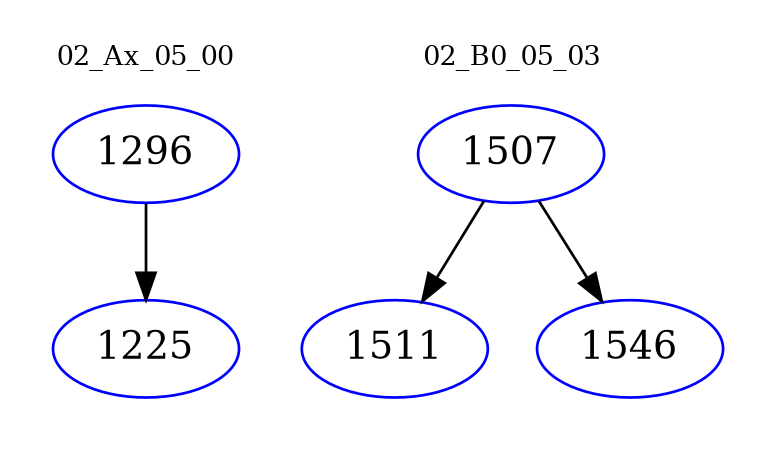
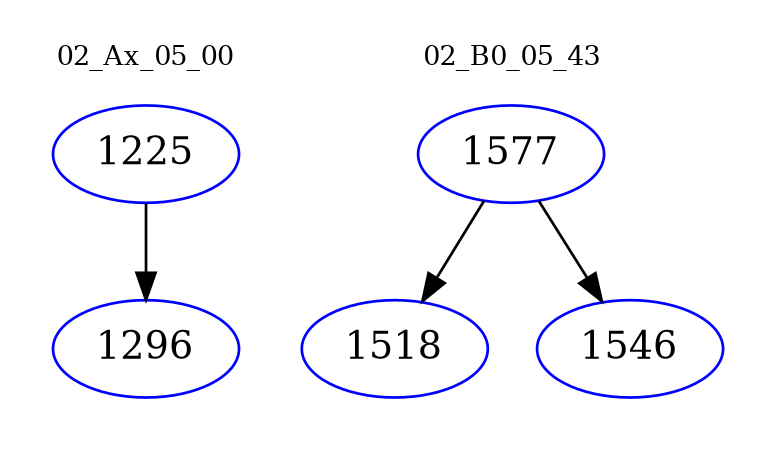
(512, 58) -> (512, 58)
(511, 154) -> (511, 154)
(146, 238) -> (146, 238)
(395, 349) -> (395, 349)
